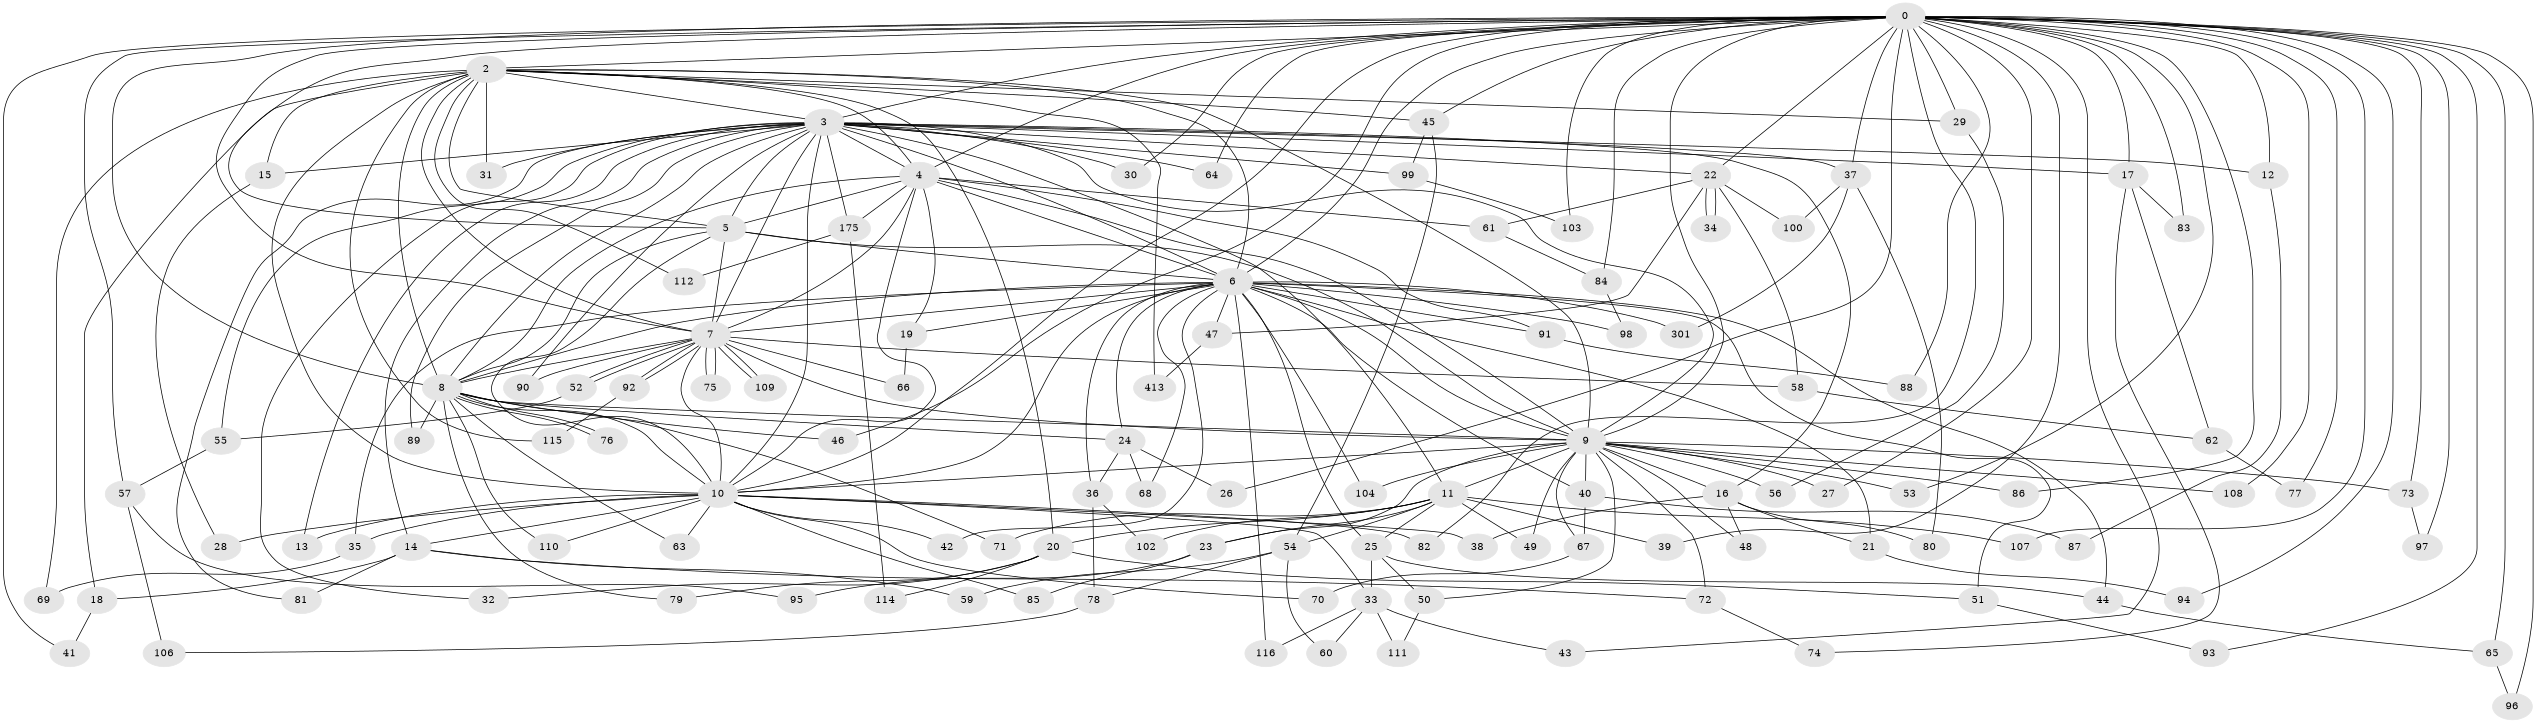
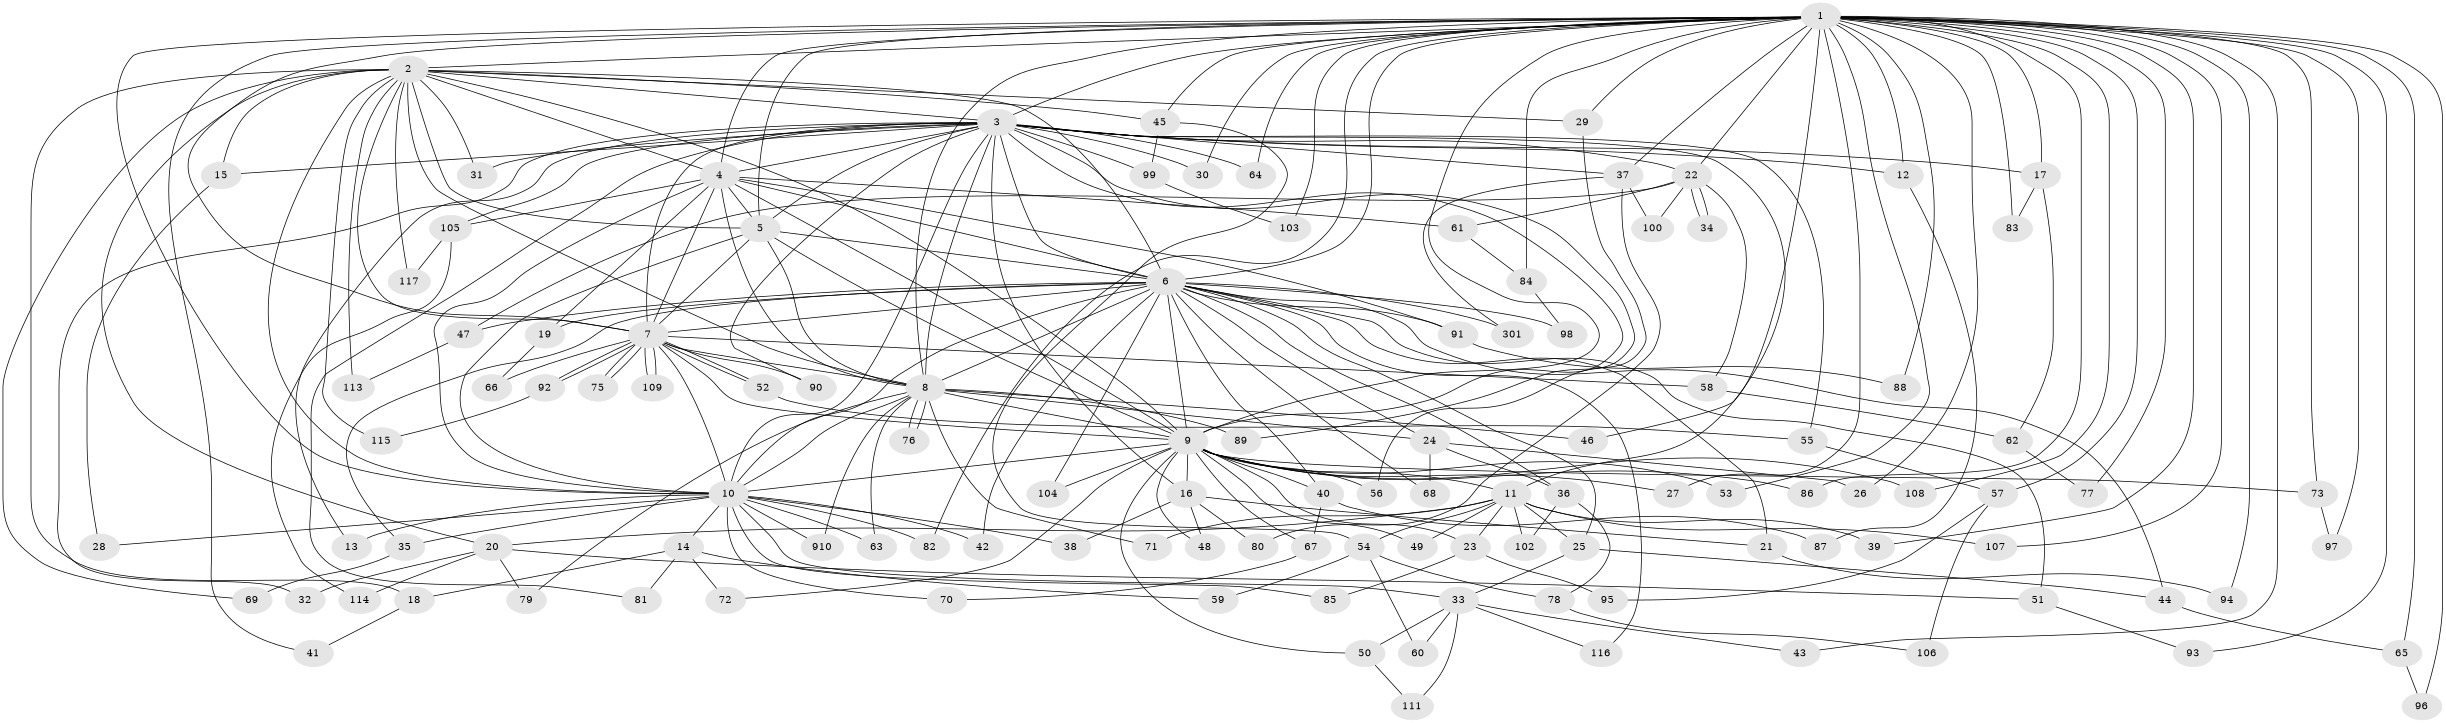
(1905, 16) -> (1821, 16)
(849, 229) -> (451, 229)
(495, 239) -> none
(684, 282) -> (409, 282)
(1155, 388) -> (353, 388)
(549, 547) -> (822, 547)
(1396, 571) -> (1412, 627)
(1815, 653) -> none
